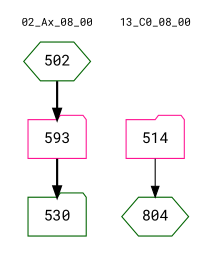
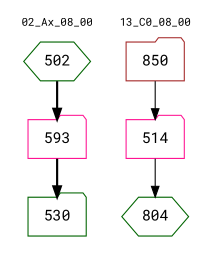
none -> (155, 61)
